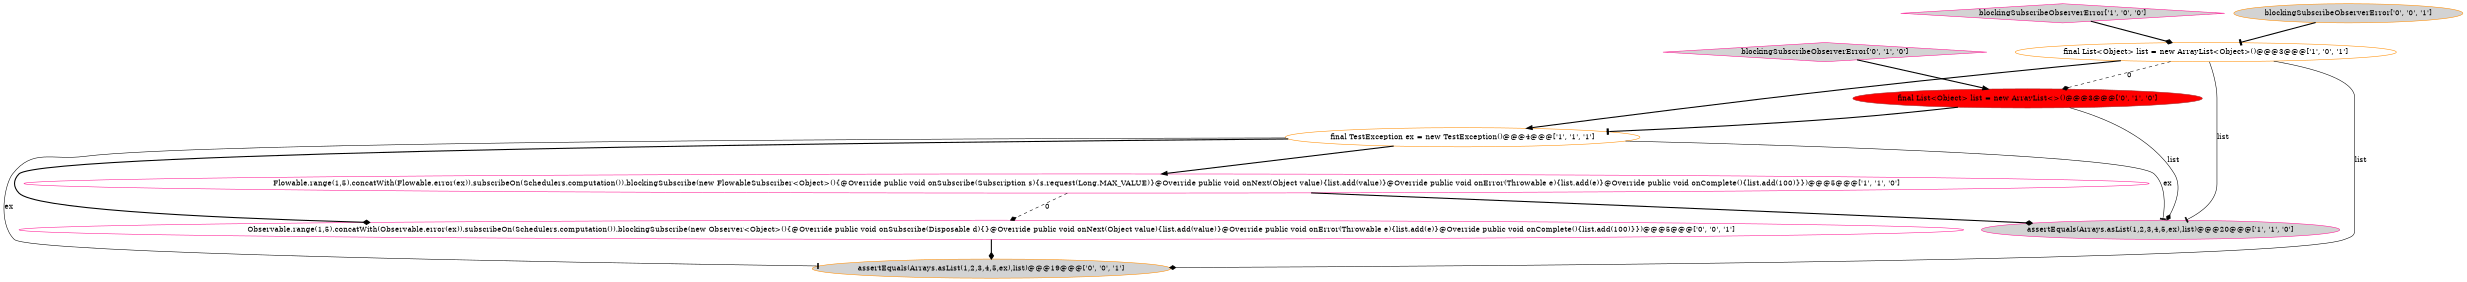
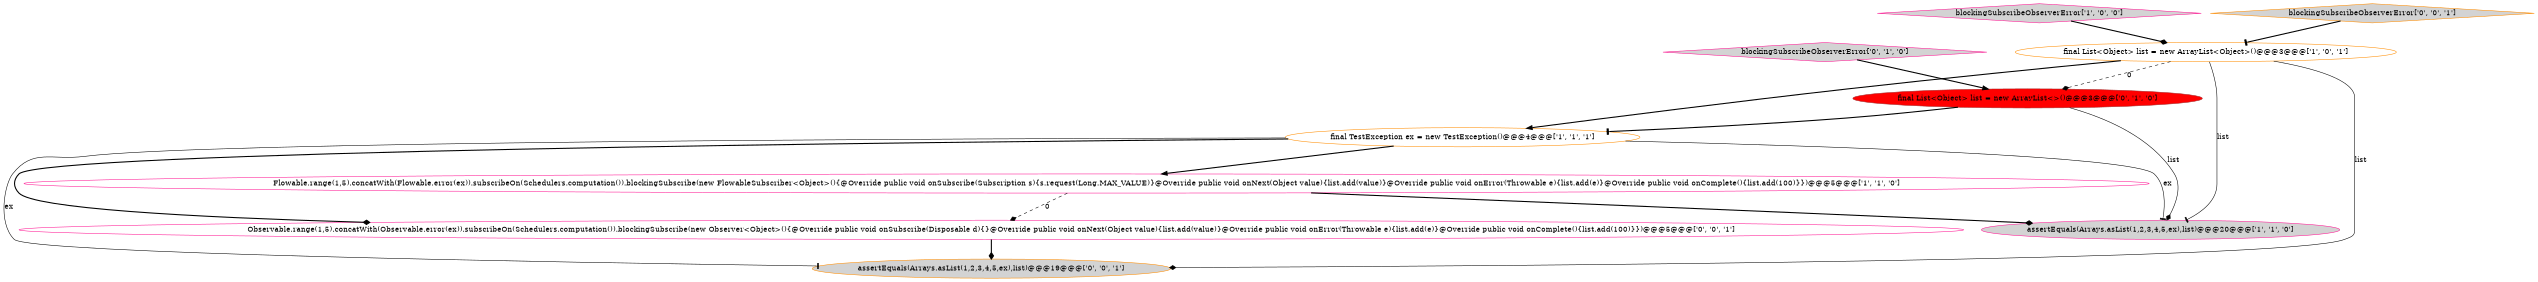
(2348, 13) -> (2372, 13)
